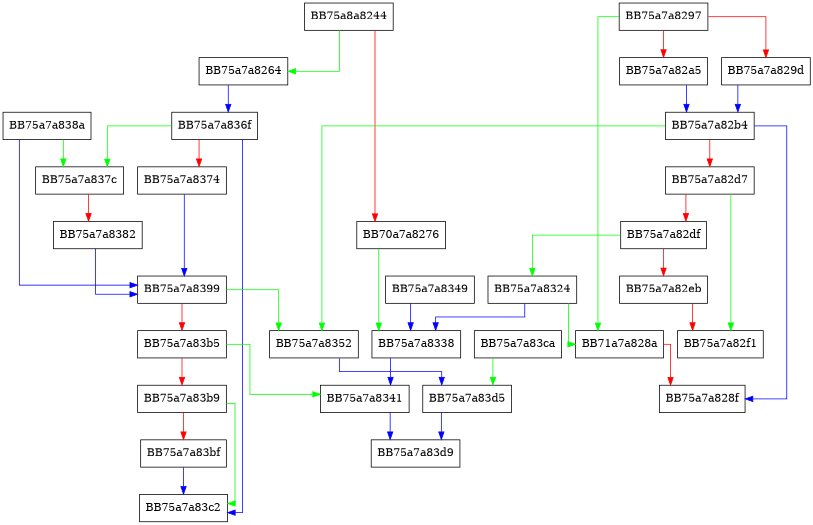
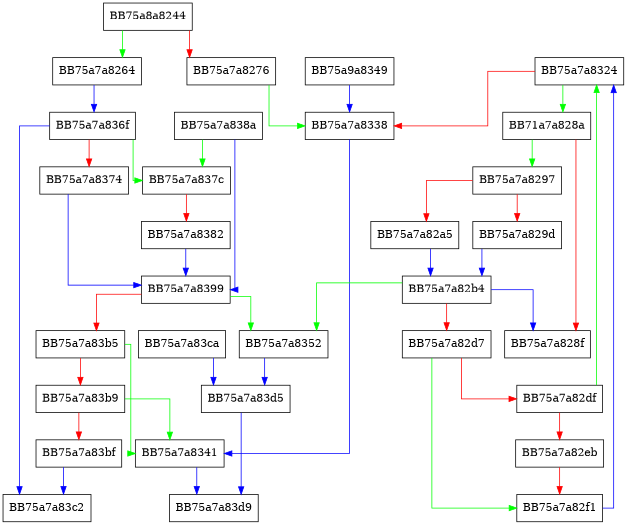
(598, 159) -> (532, 149)
(401, 235) -> (231, 71)
(430, 290) -> (350, 71)
none -> (614, 306)
(484, 317) -> (488, 118)
(493, 368) -> (213, 368)
(235, 450) -> (164, 399)
